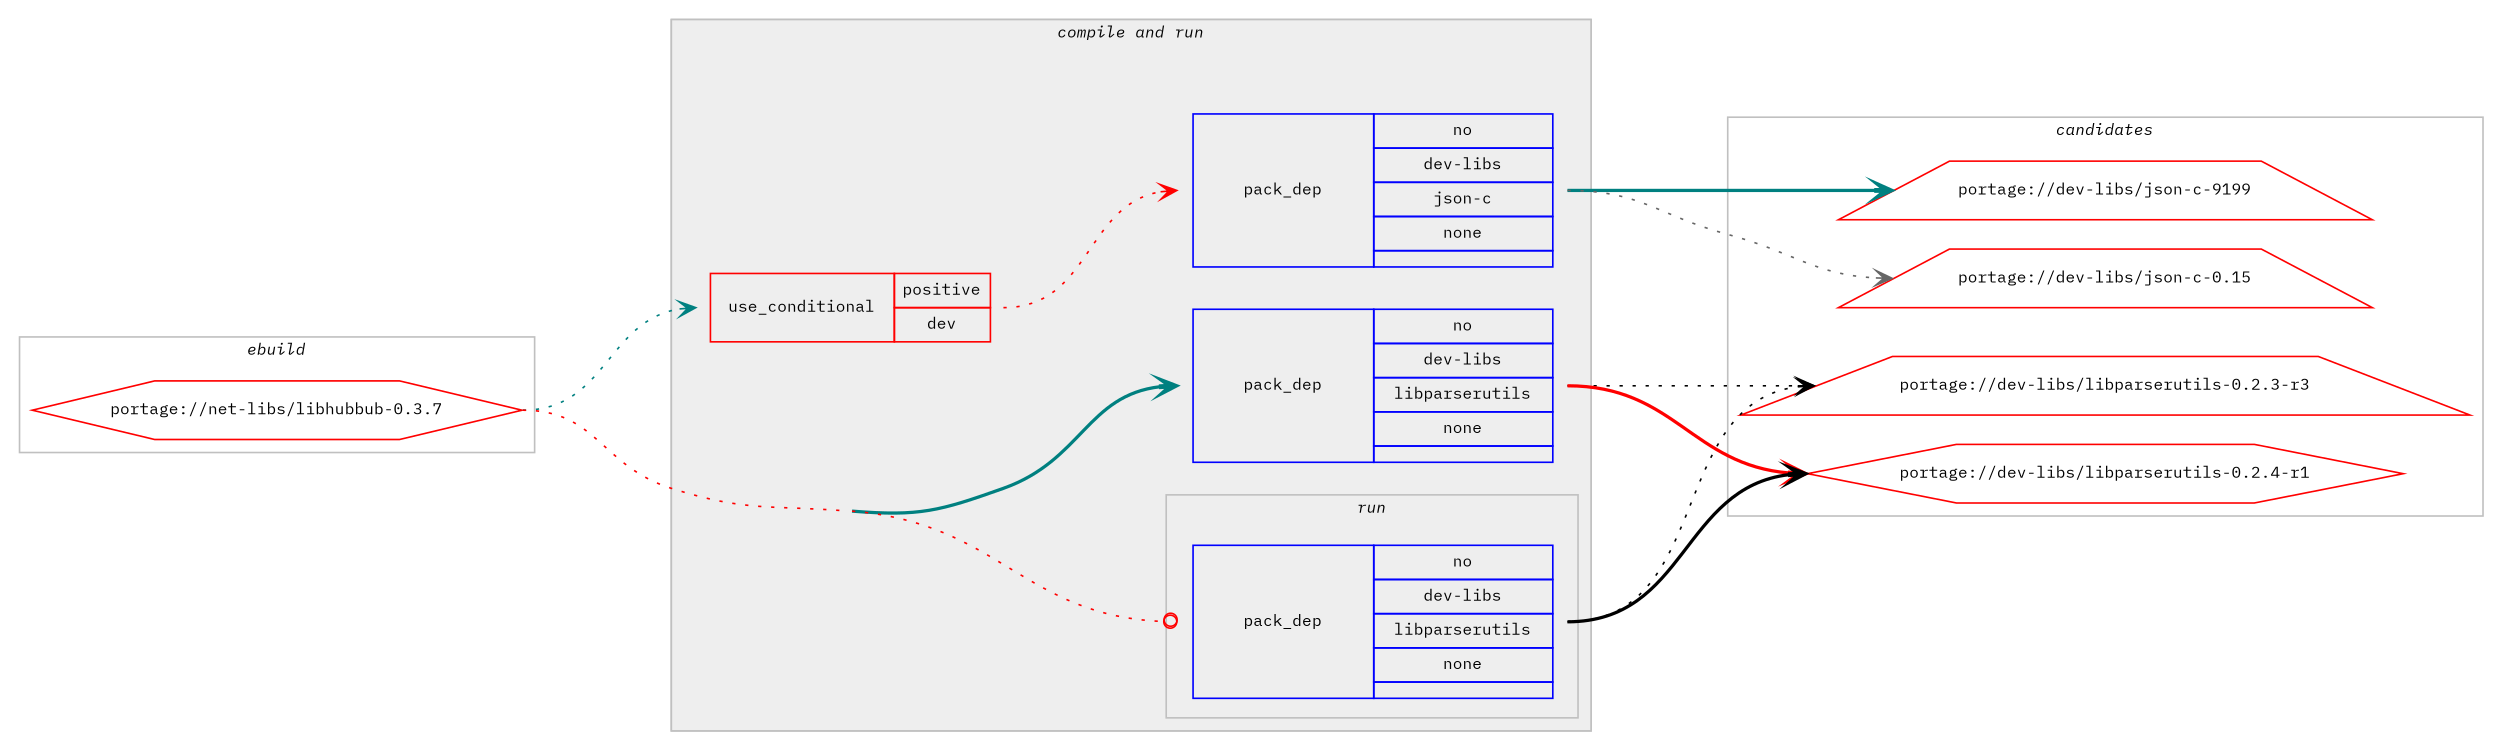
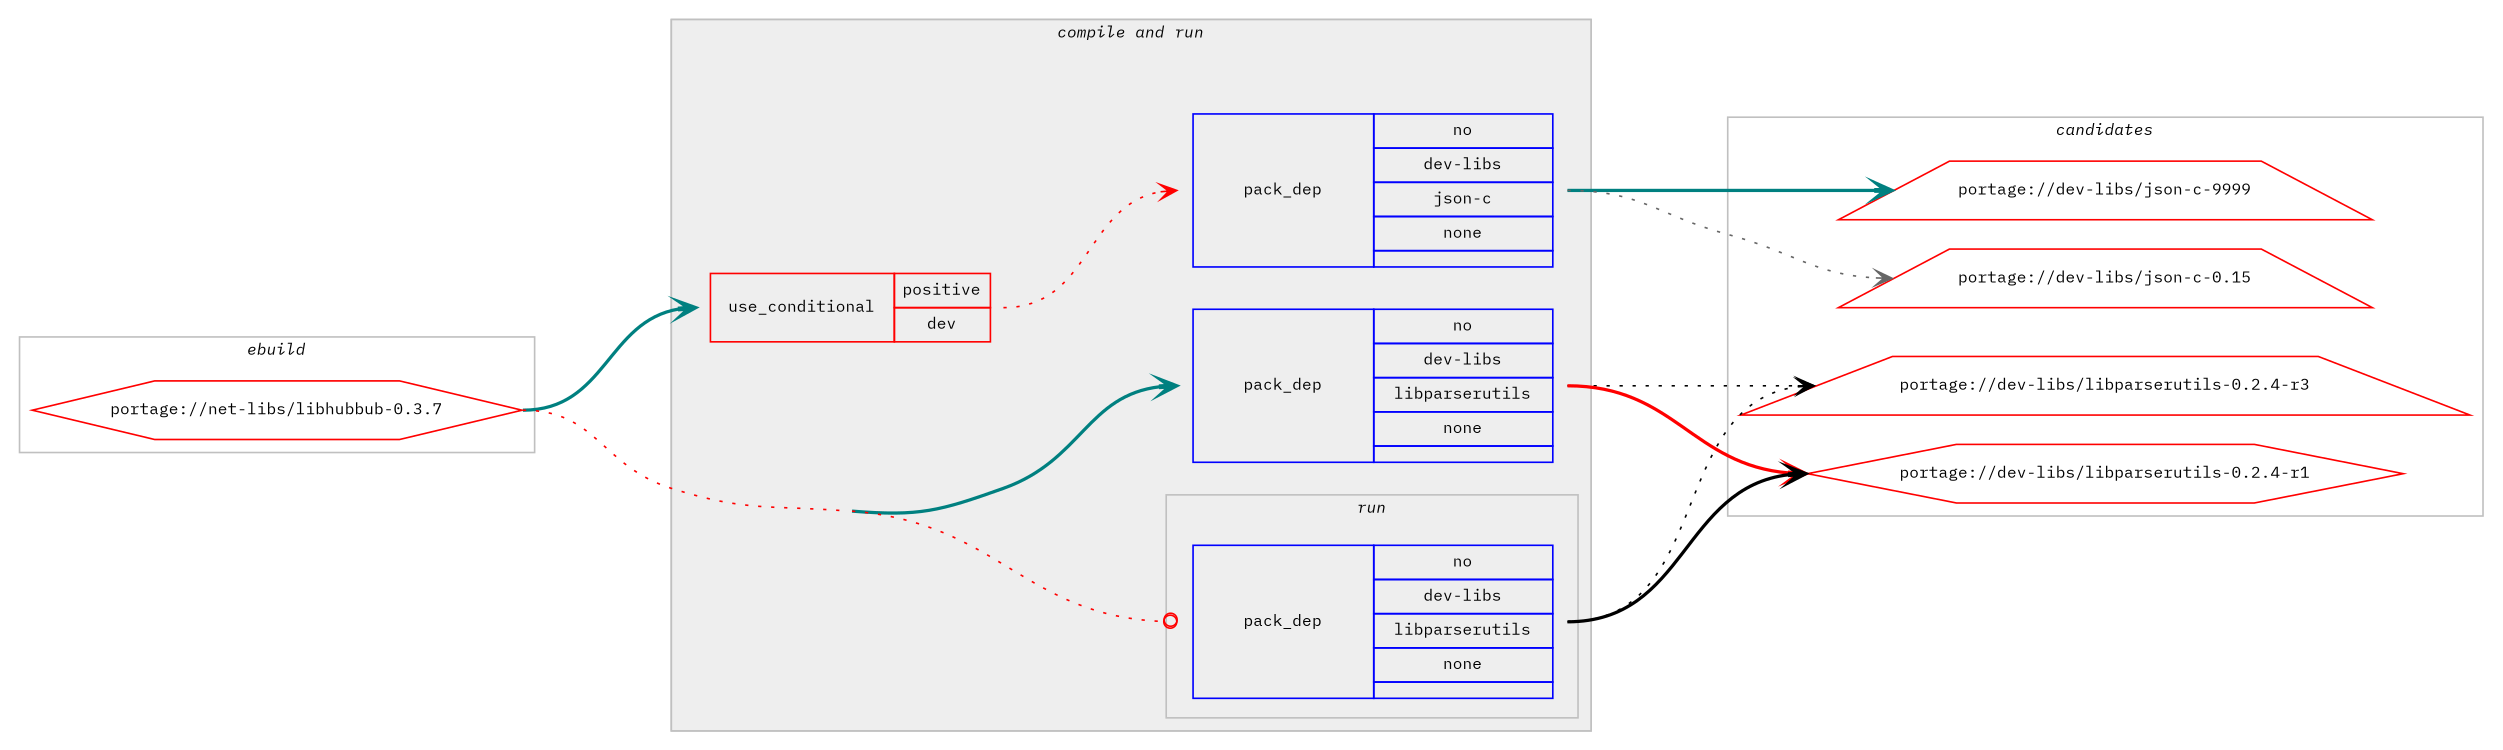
(2105, 190) -> (2105, 190)
(604, 365) -> (604, 365)
(2105, 386) -> (2105, 386)
